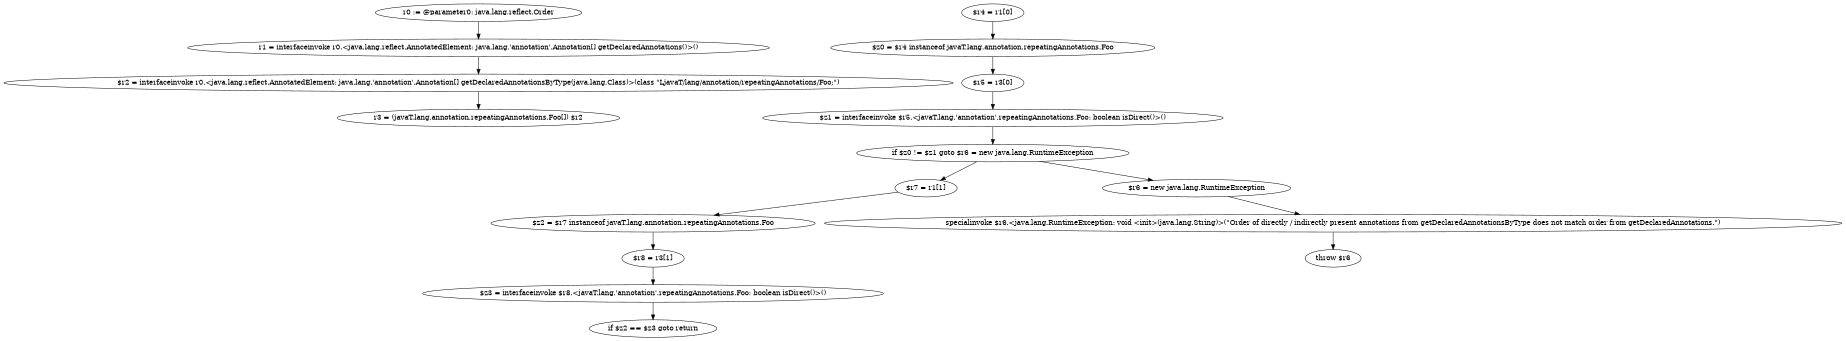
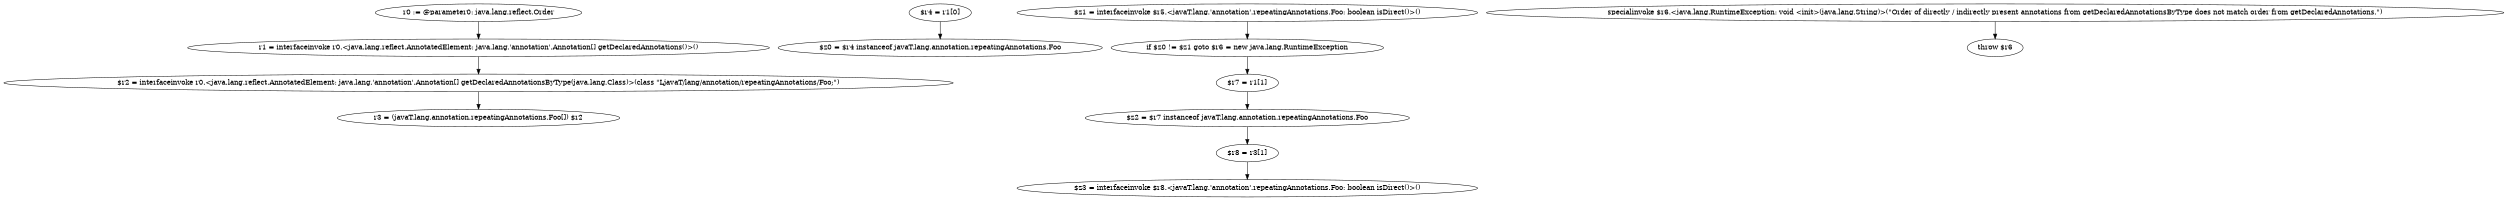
(993, 83) -> none
(1197, 188) -> none
(653, 329) -> none
